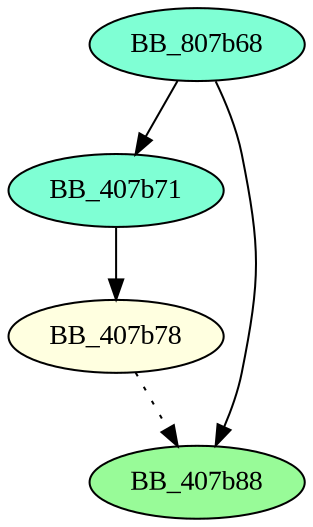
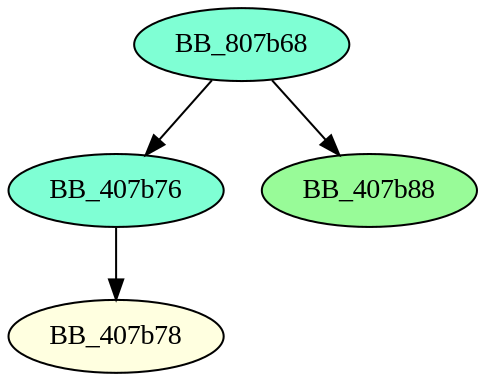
(116, 190) -> (116, 190)
(152, 401) -> none
